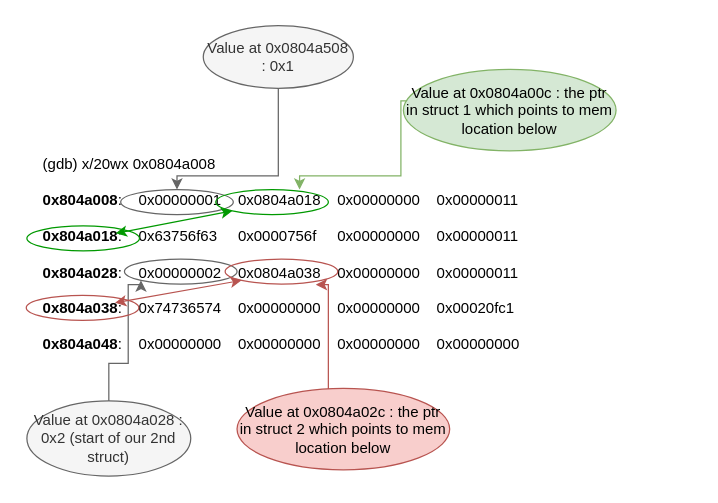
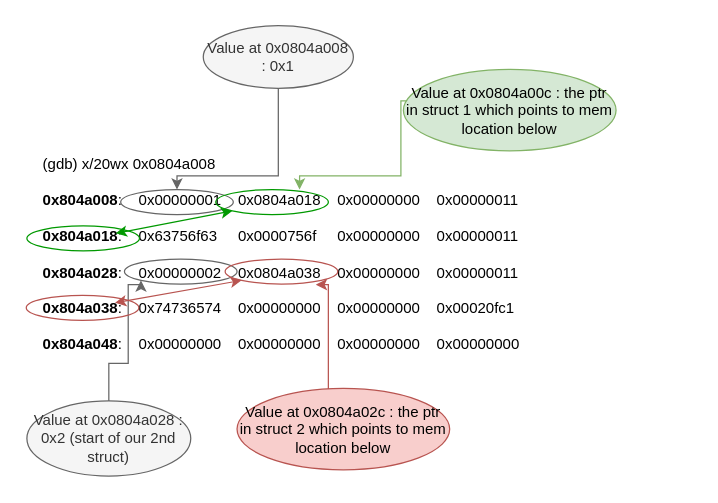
(278, 57) -> (278, 57)
